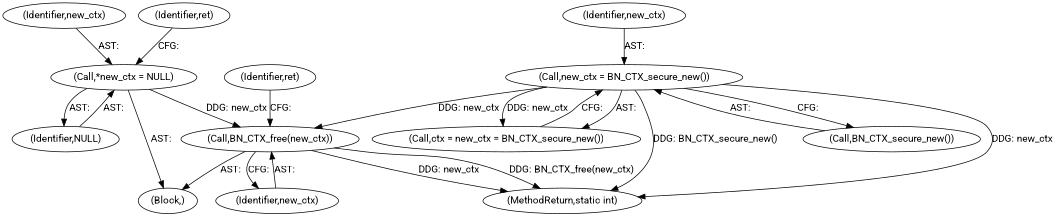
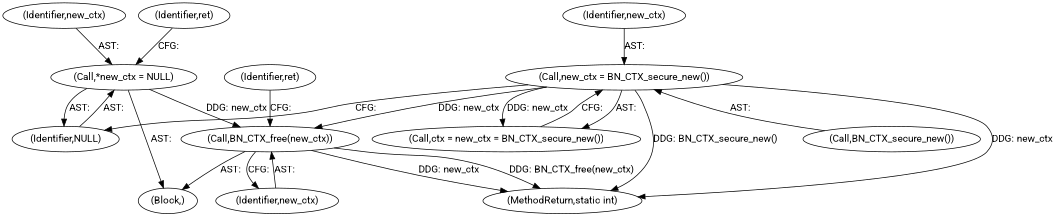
(766, 105) -> (320, 110)
